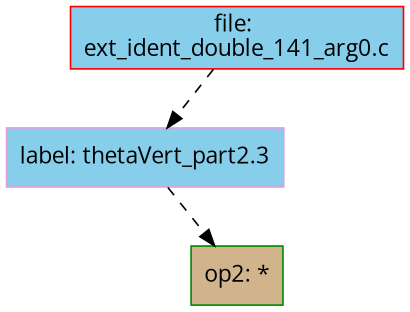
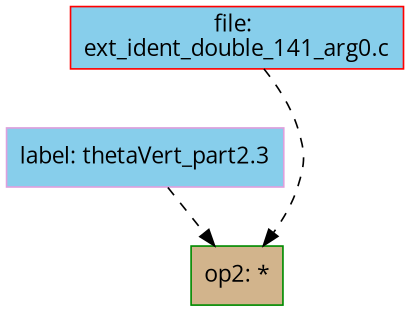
(195, 92) -> (303, 149)
